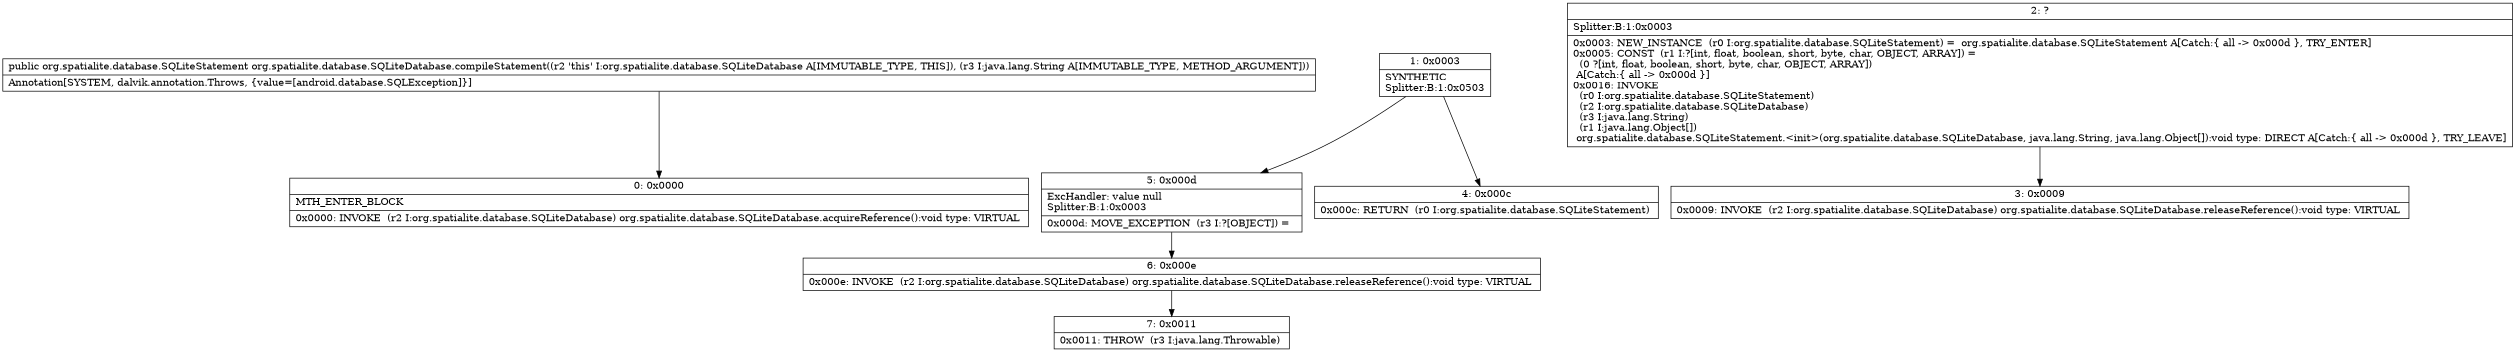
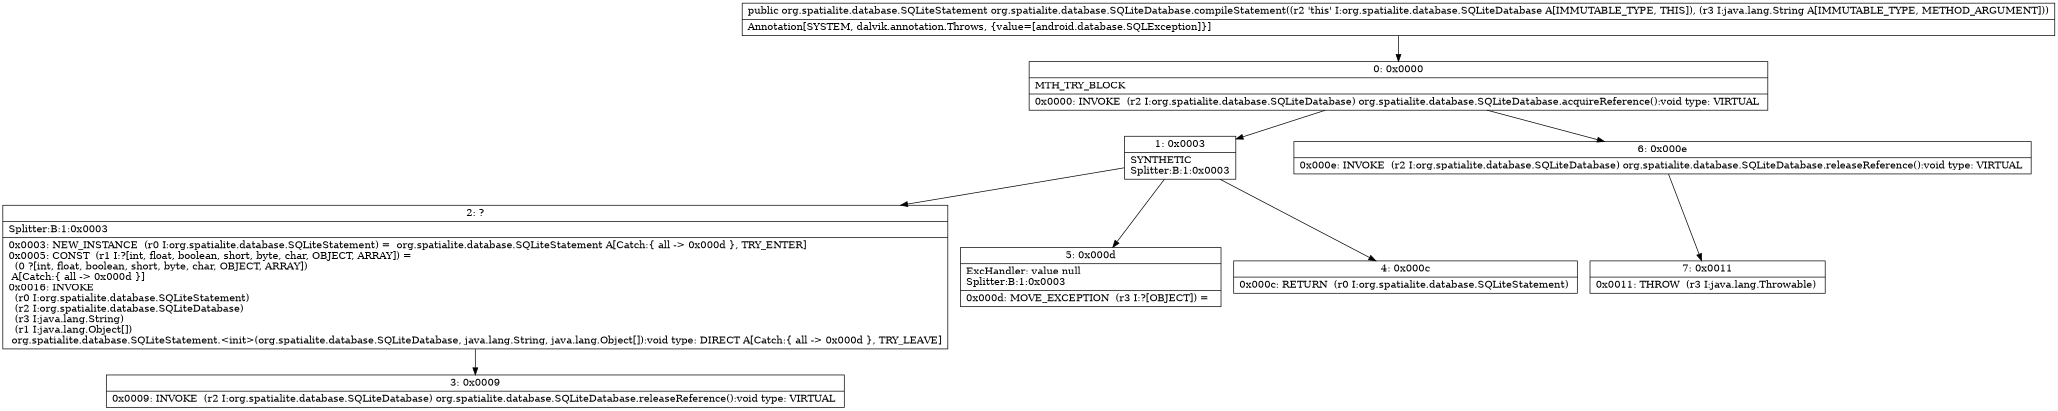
(1435, 88) -> (1180, 171)
none -> (1284, 124)
none -> (1016, 186)
(350, 202) -> (1080, 86)
(1172, 242) -> (1542, 125)
